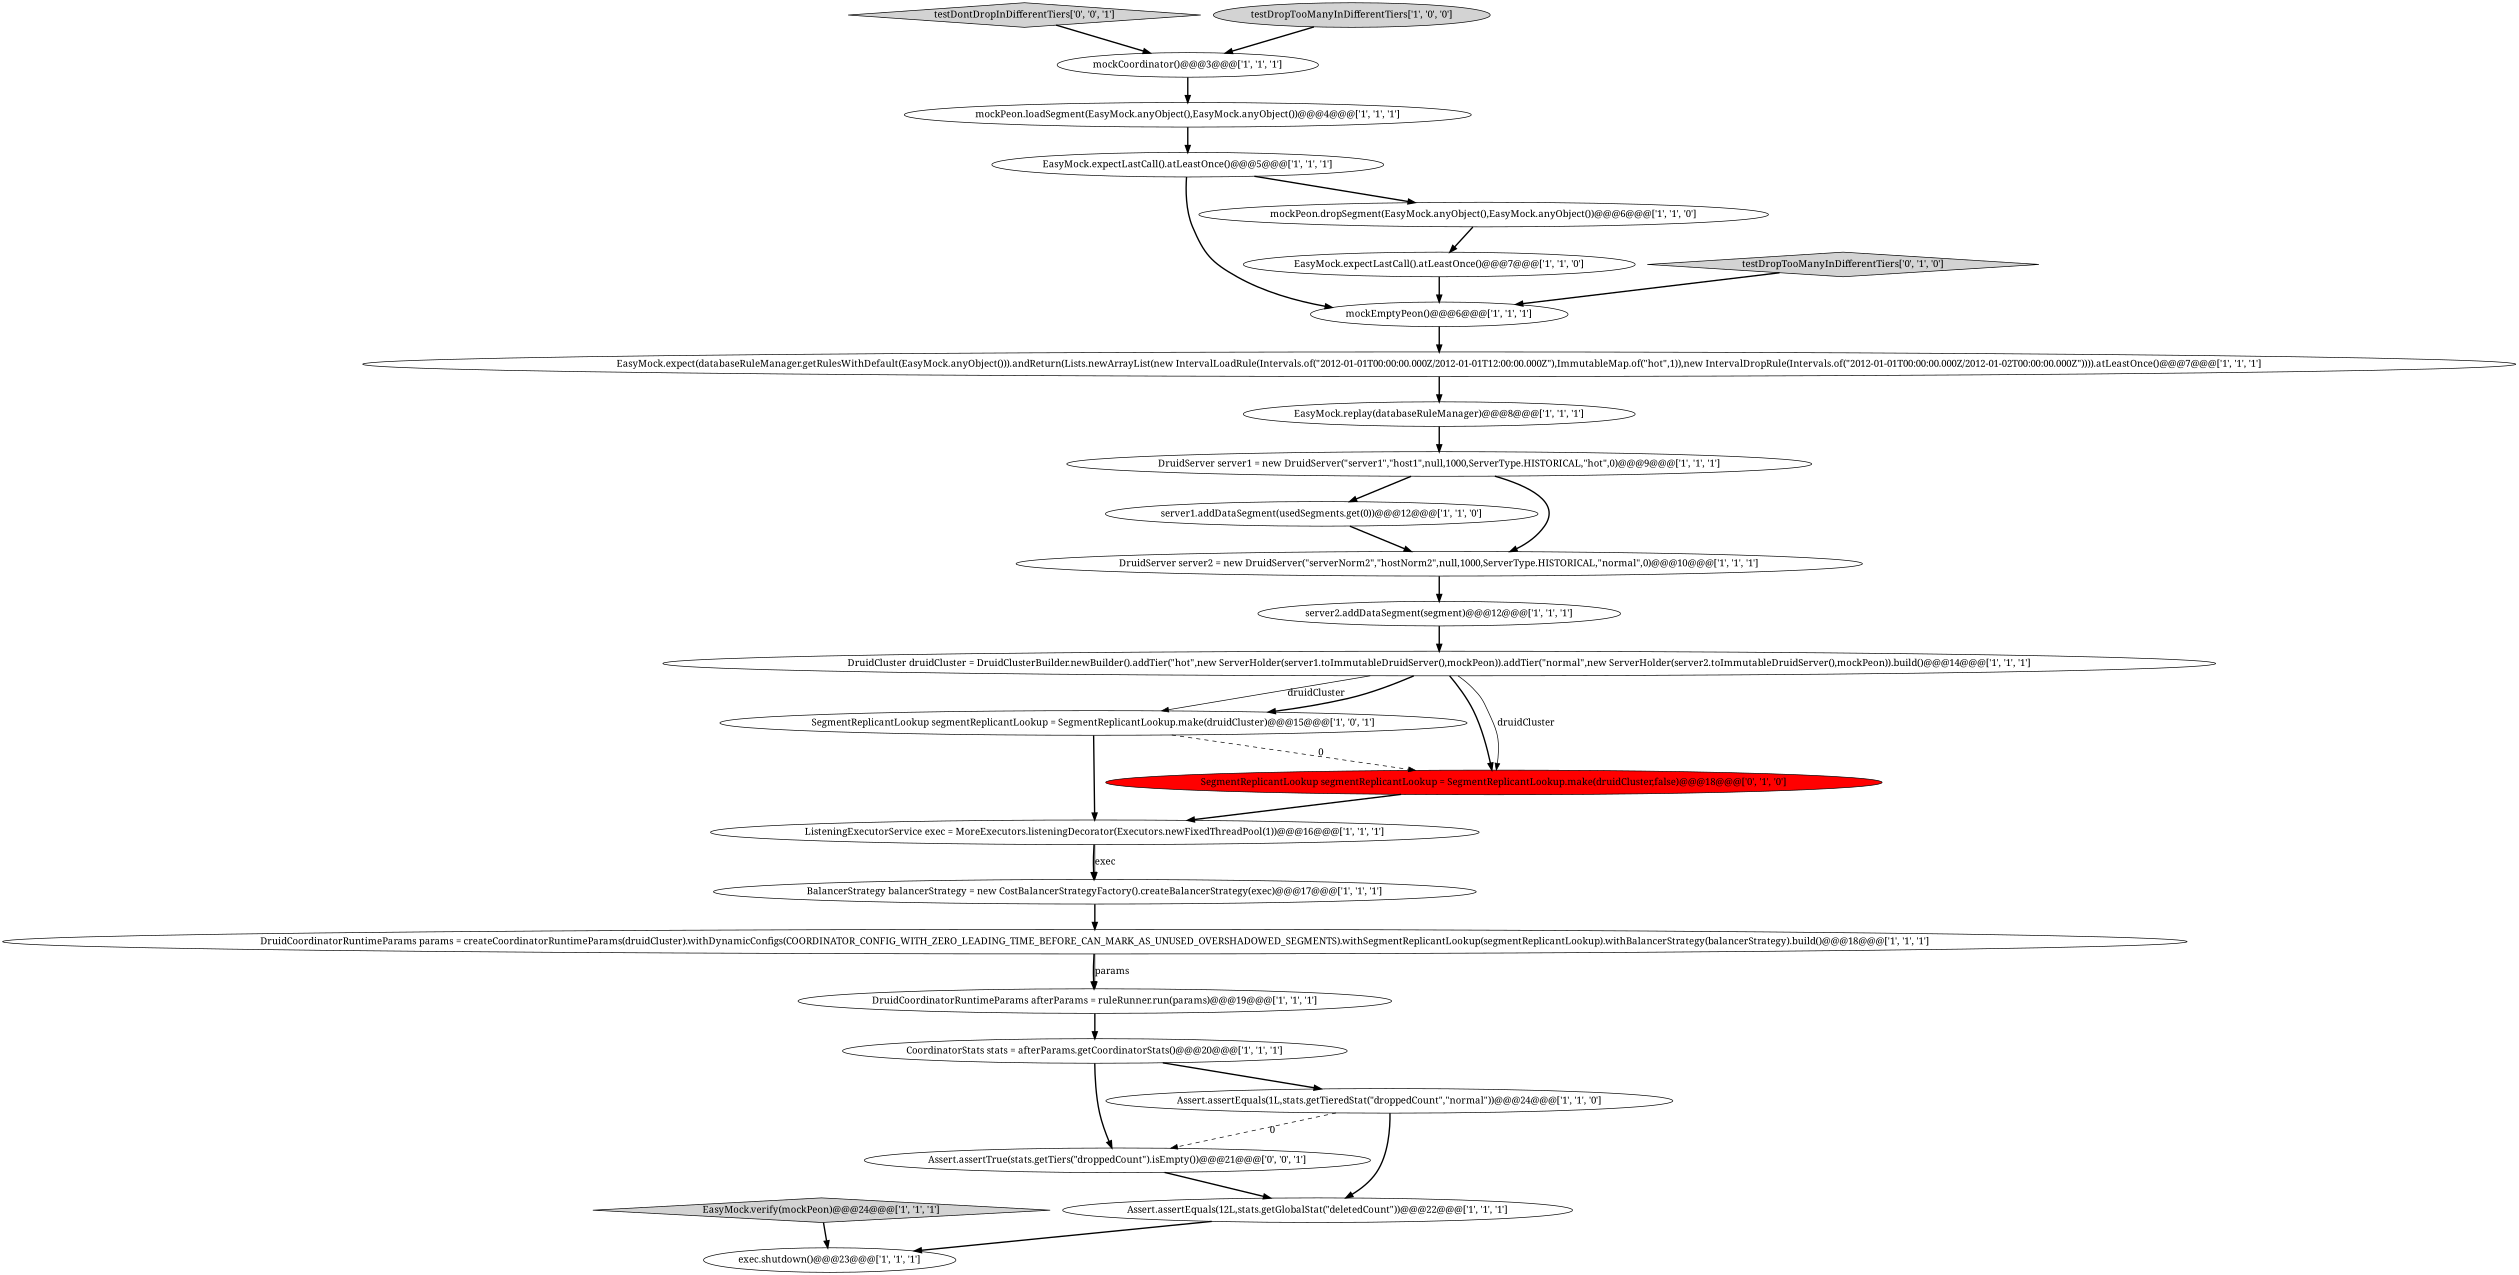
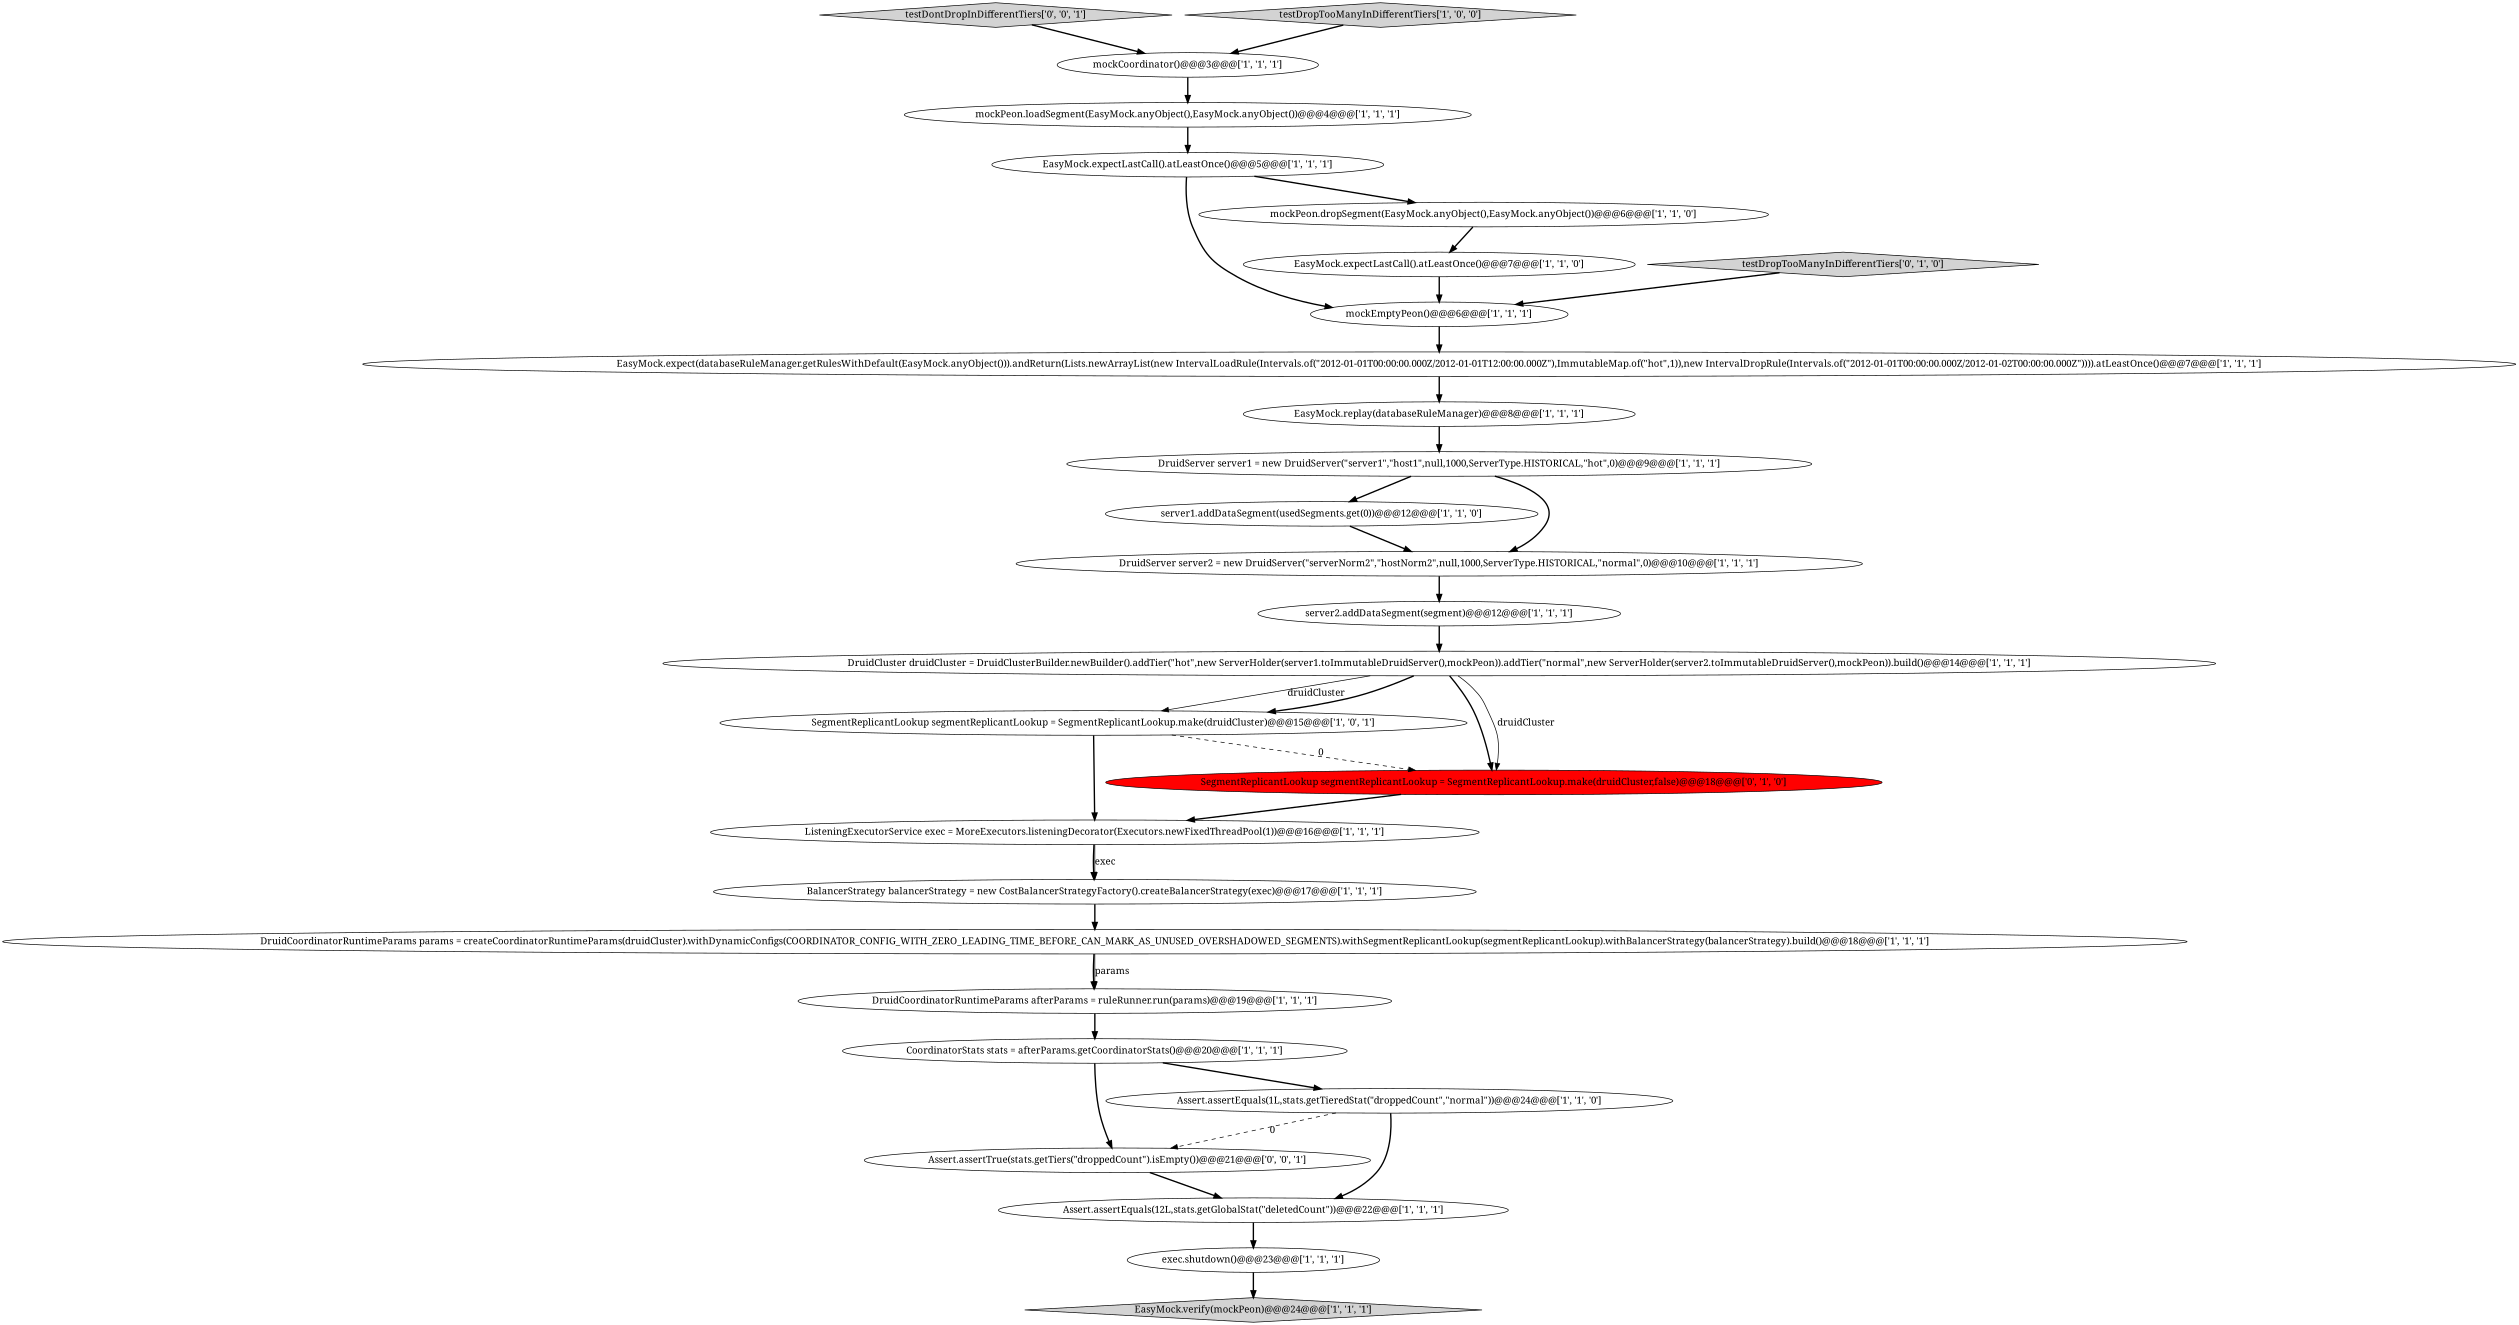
(1352, 15) -> (1380, 15)
(825, 1232) -> (1253, 1282)
